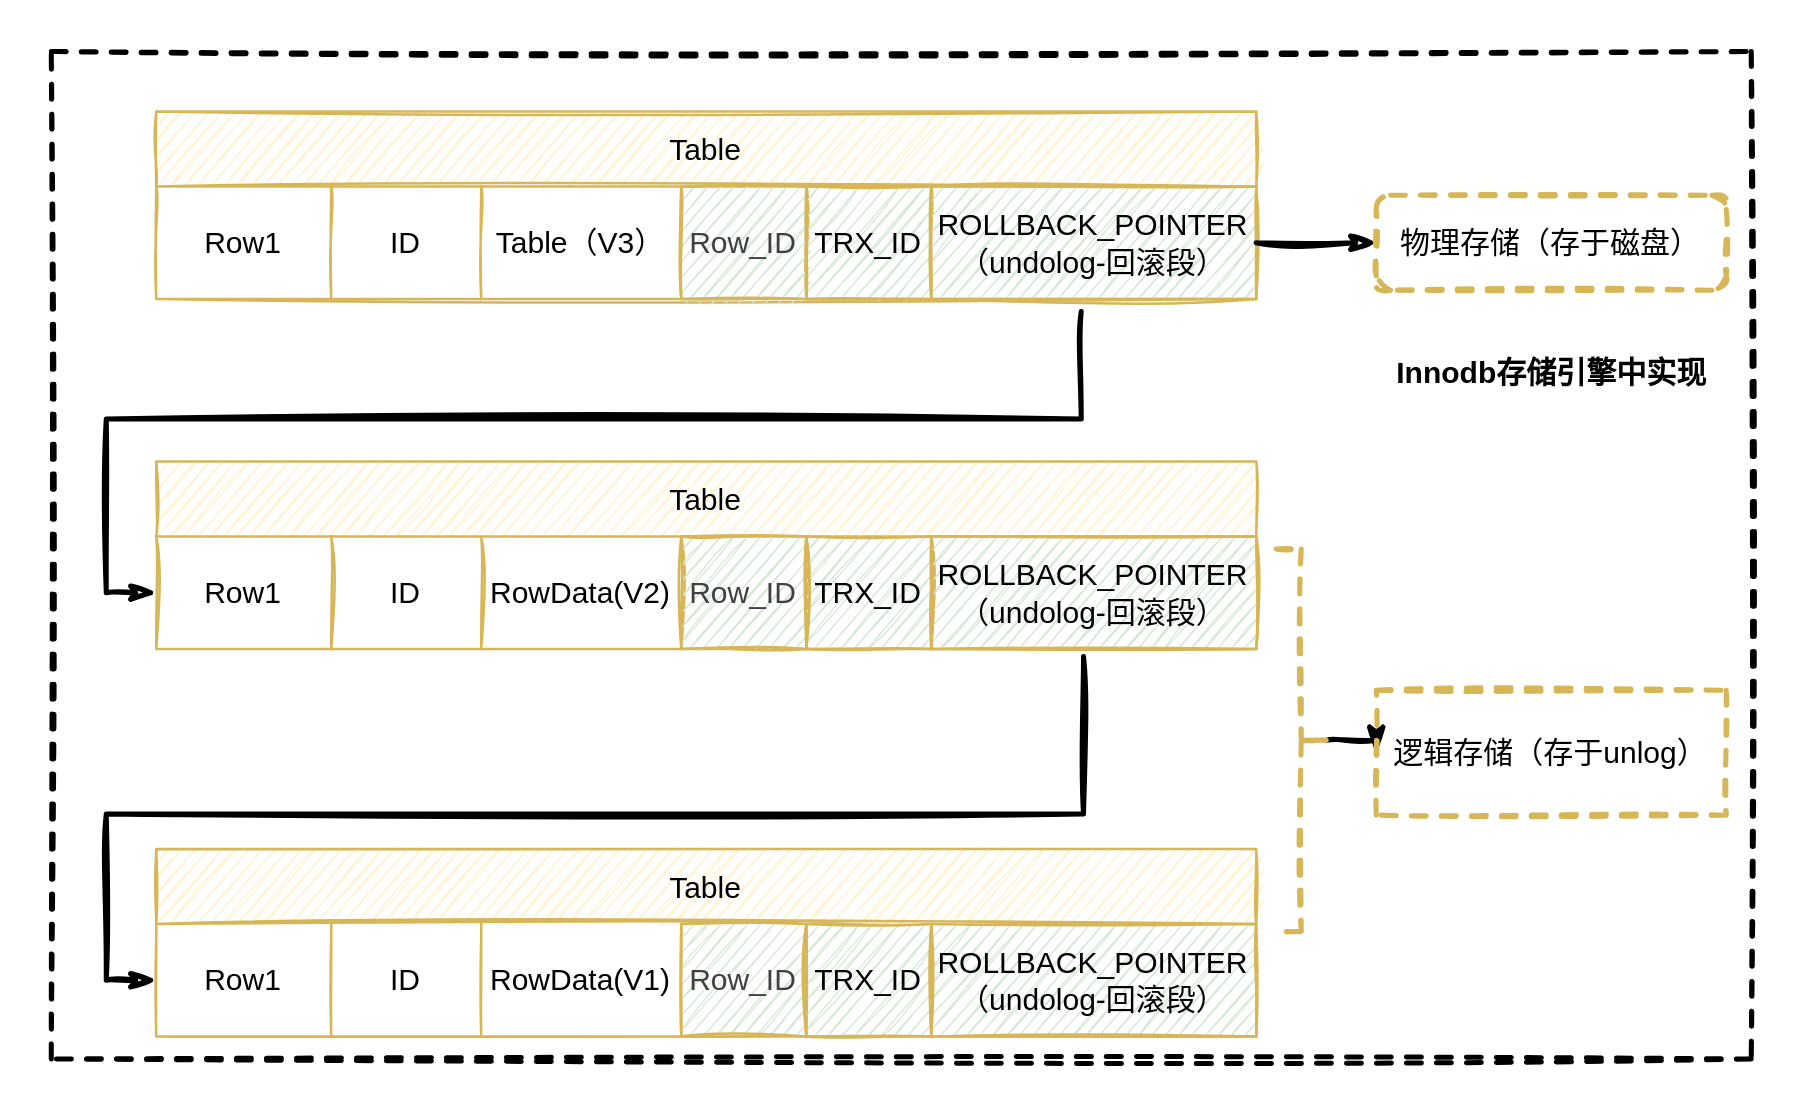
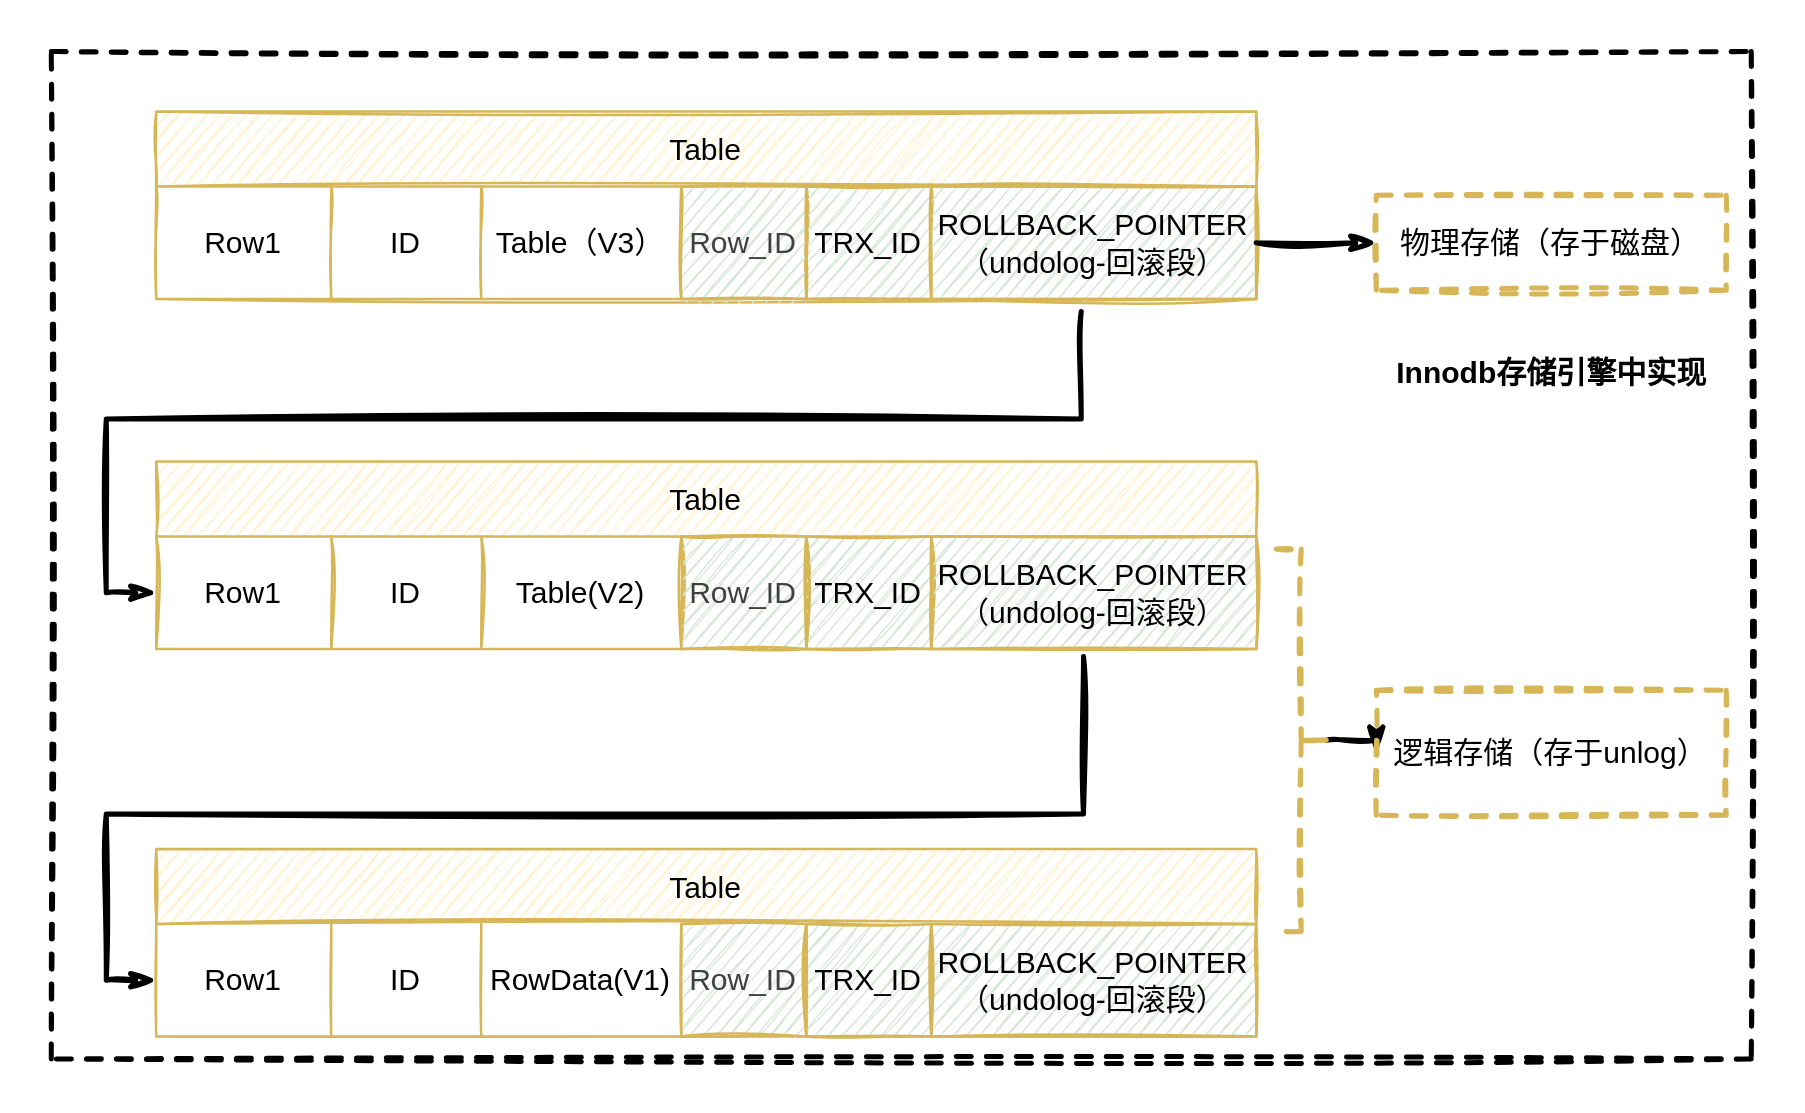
(1551, 243) -> (1551, 243)
(581, 594) -> (581, 594)
